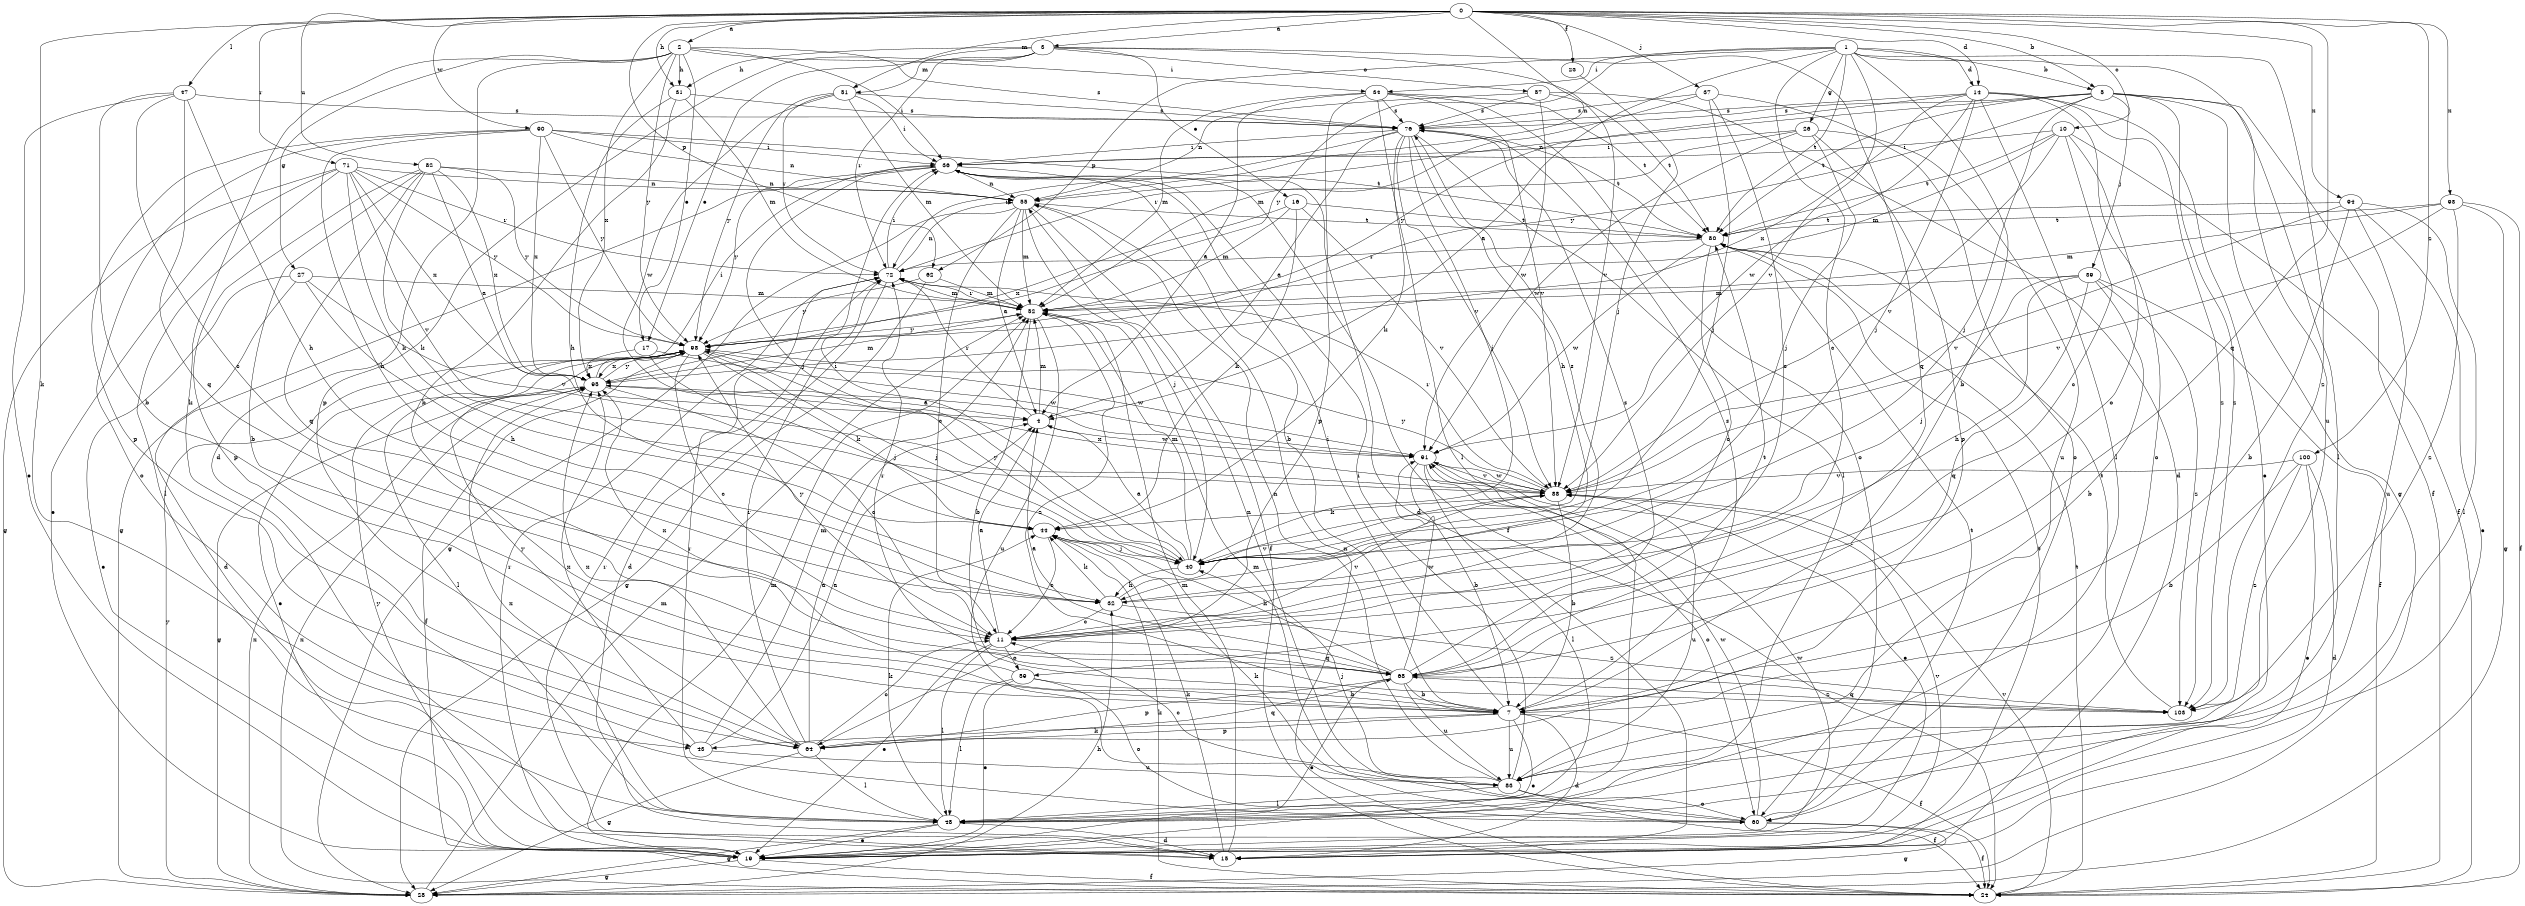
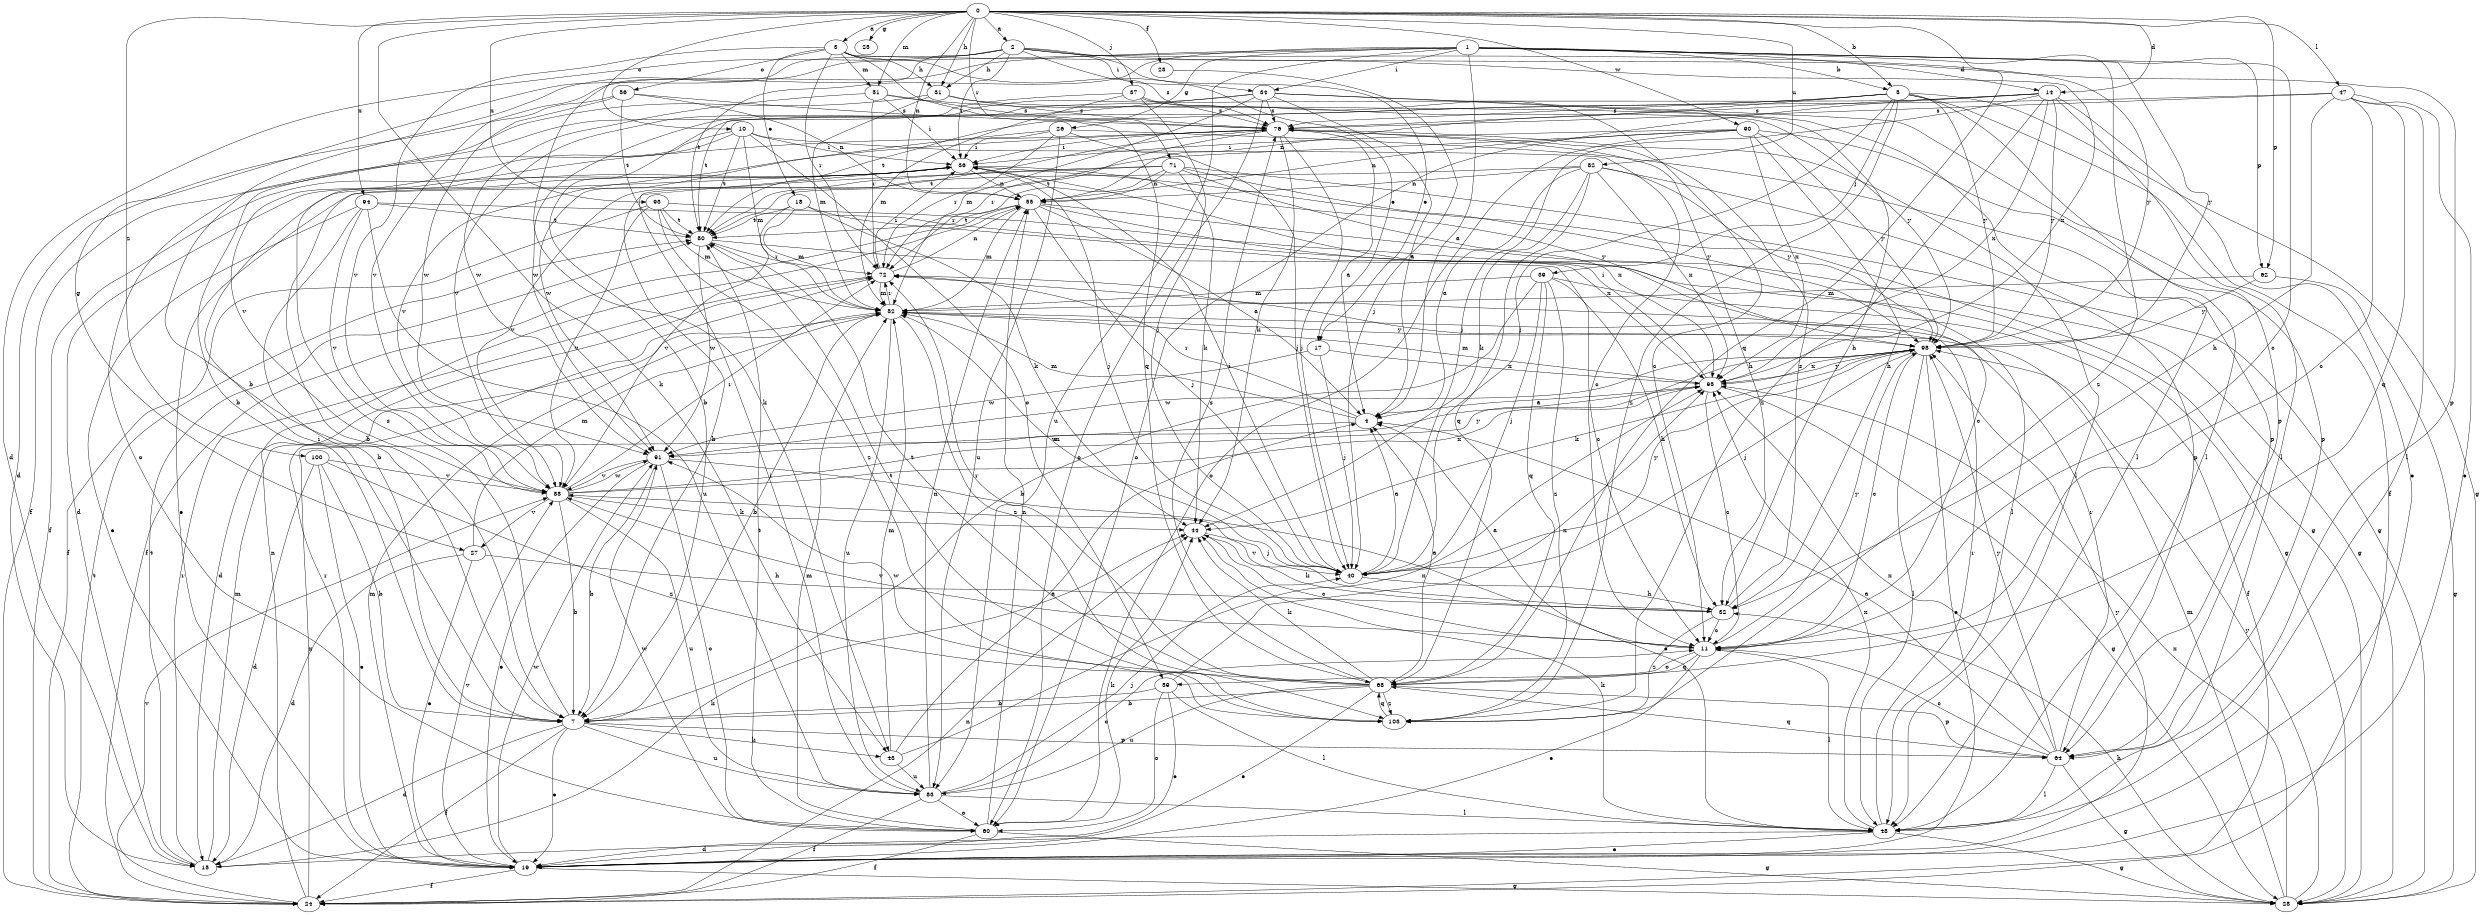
none -> (866, 47)
(1539, 93) -> (623, 93)
(1296, 202) -> (799, 202)
(926, 209) -> none
(911, 443) -> (516, 520)
(1573, 640) -> (1666, 649)
(304, 687) -> (2337, 565)
(1160, 713) -> (968, 722)
(889, 877) -> none
